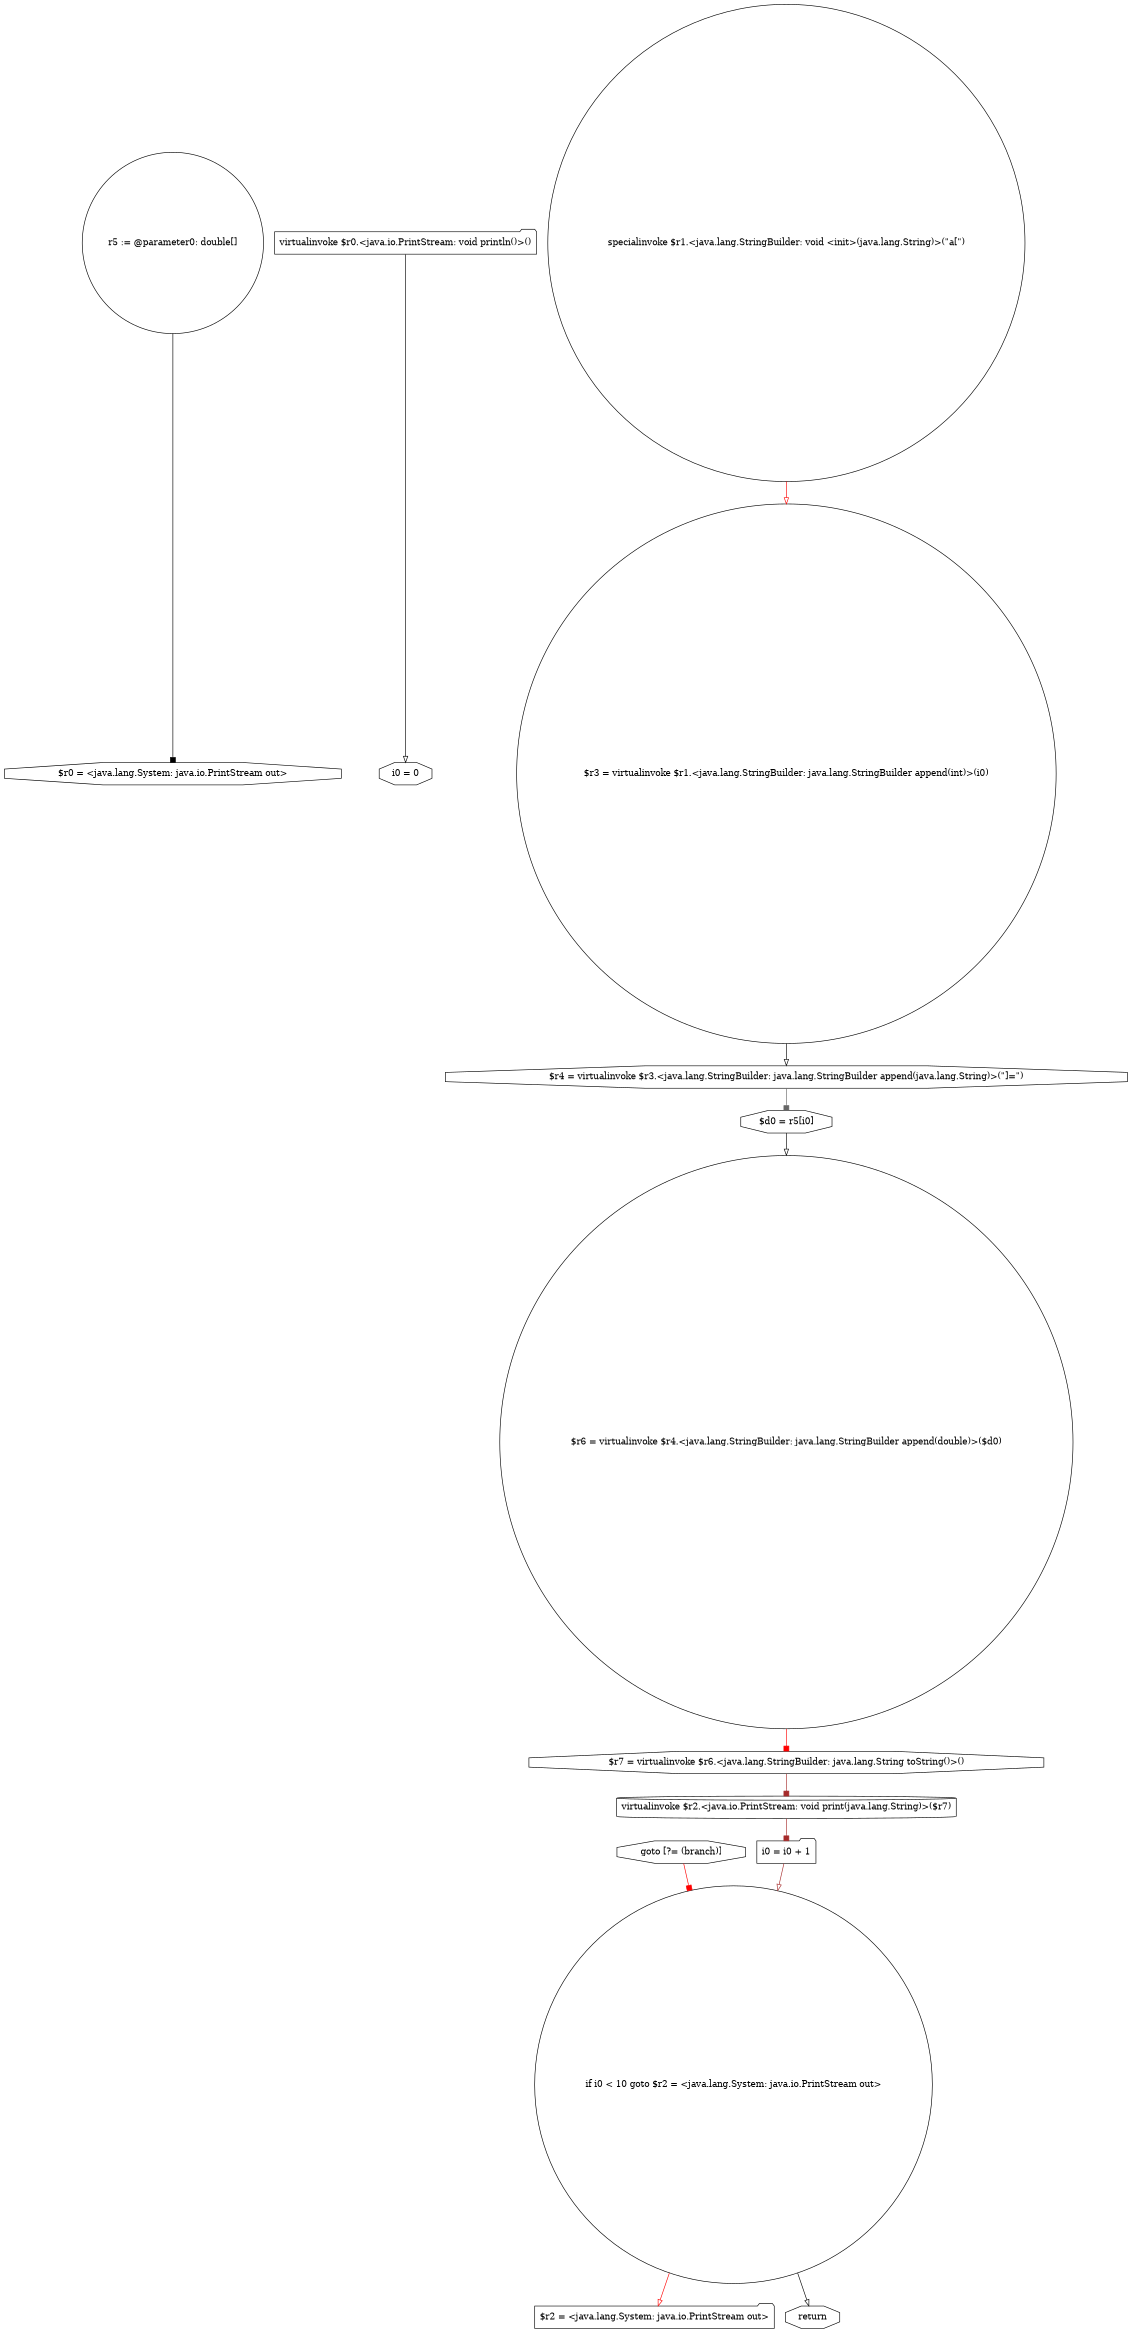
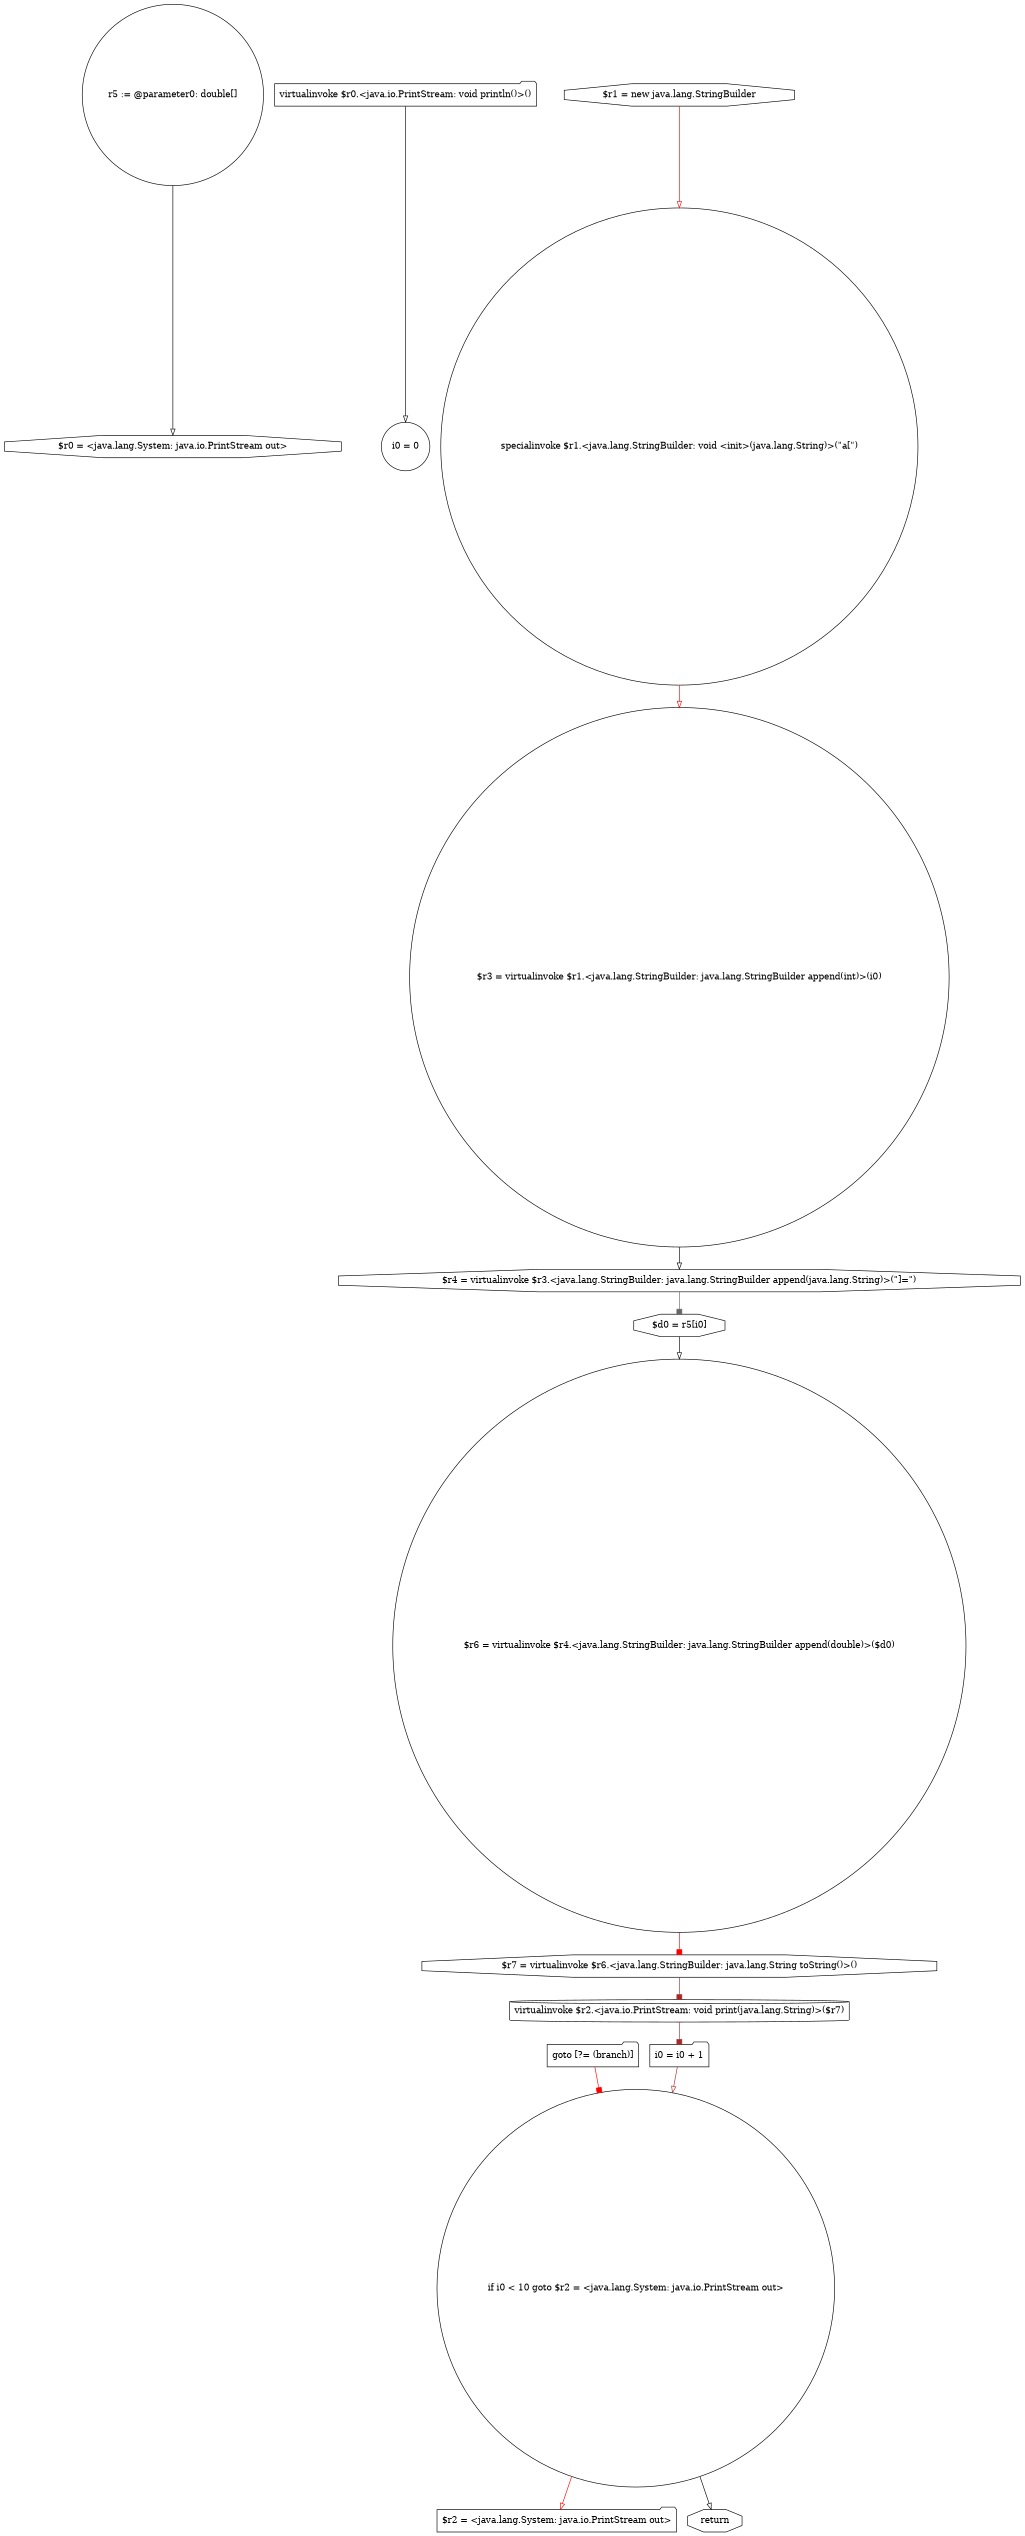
none -> (679, 95)
(173, 545) -> (173, 307)
(406, 774) -> (406, 447)
(681, 1852) -> (593, 2056)
